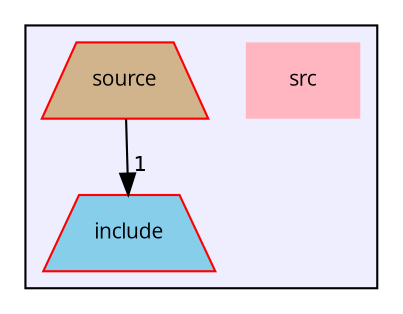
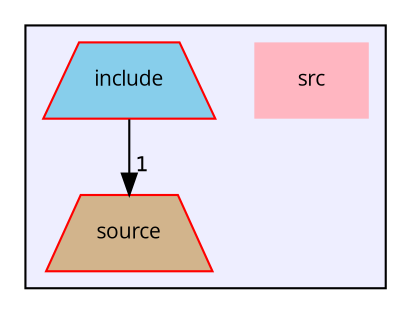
(127, 146) -> (129, 146)
